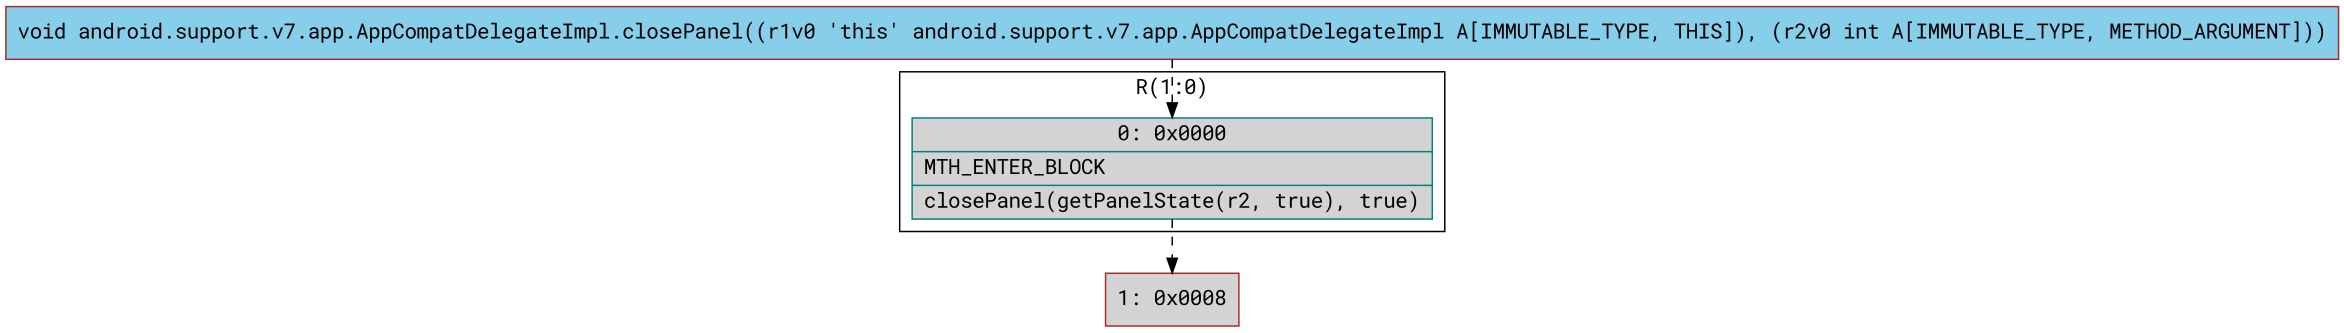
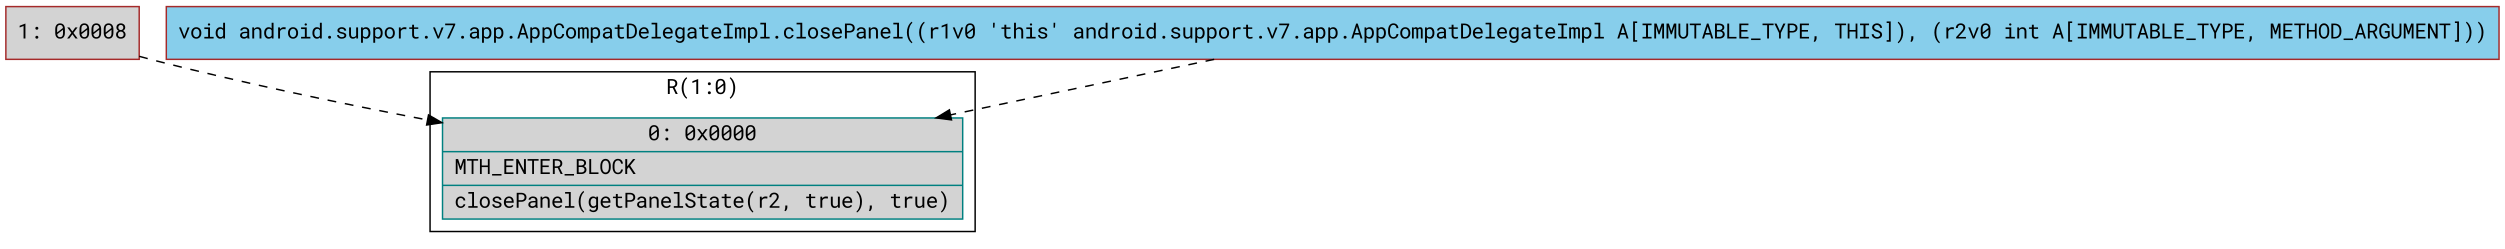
(1172, 241) -> (283, 91)
